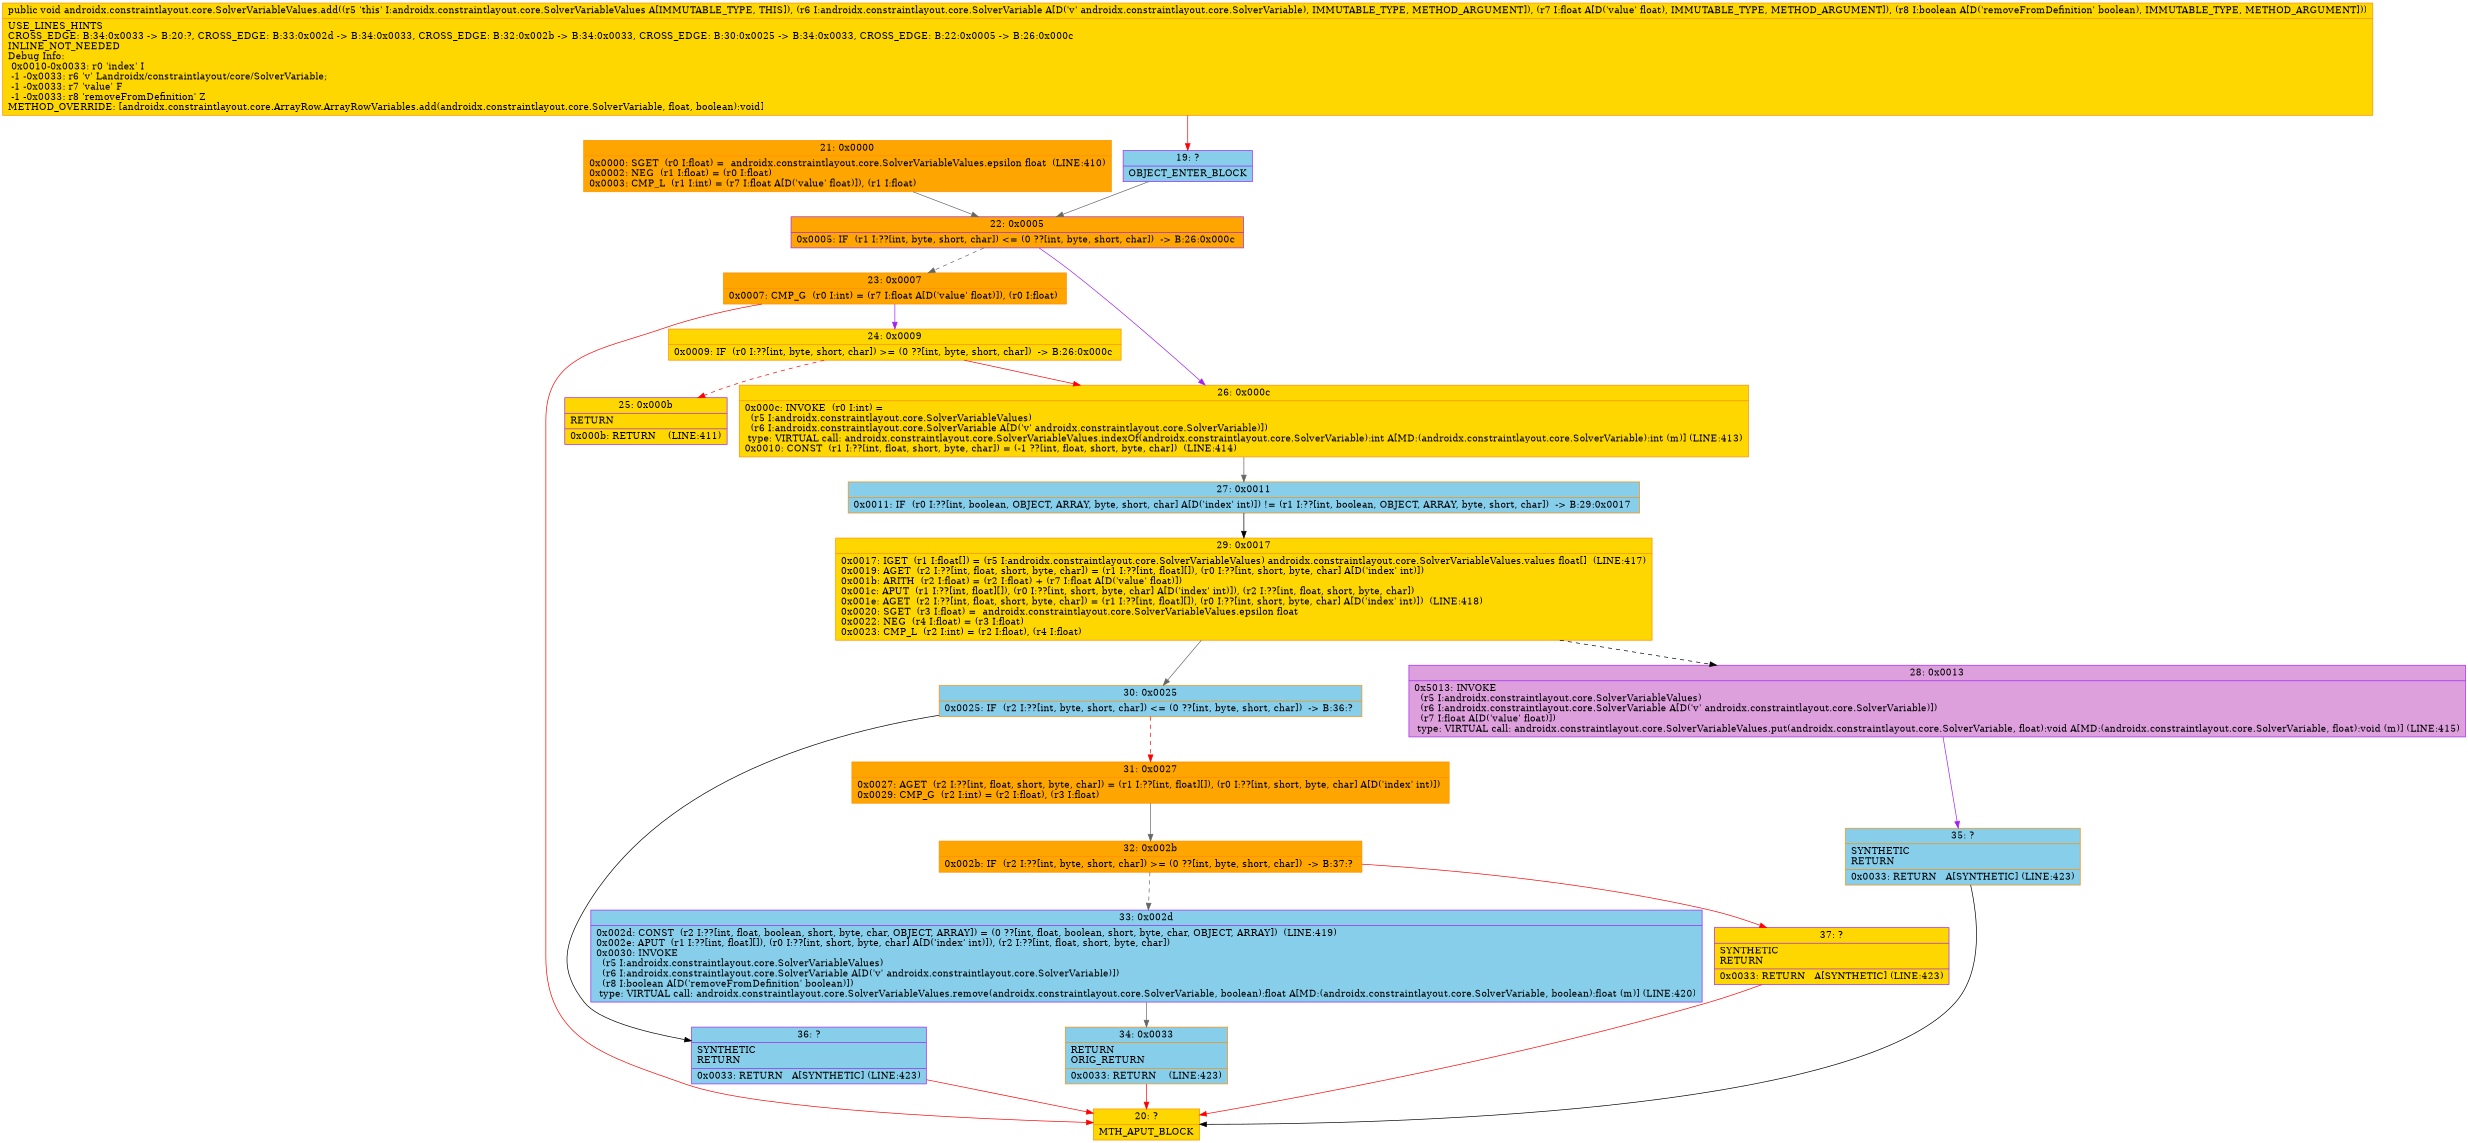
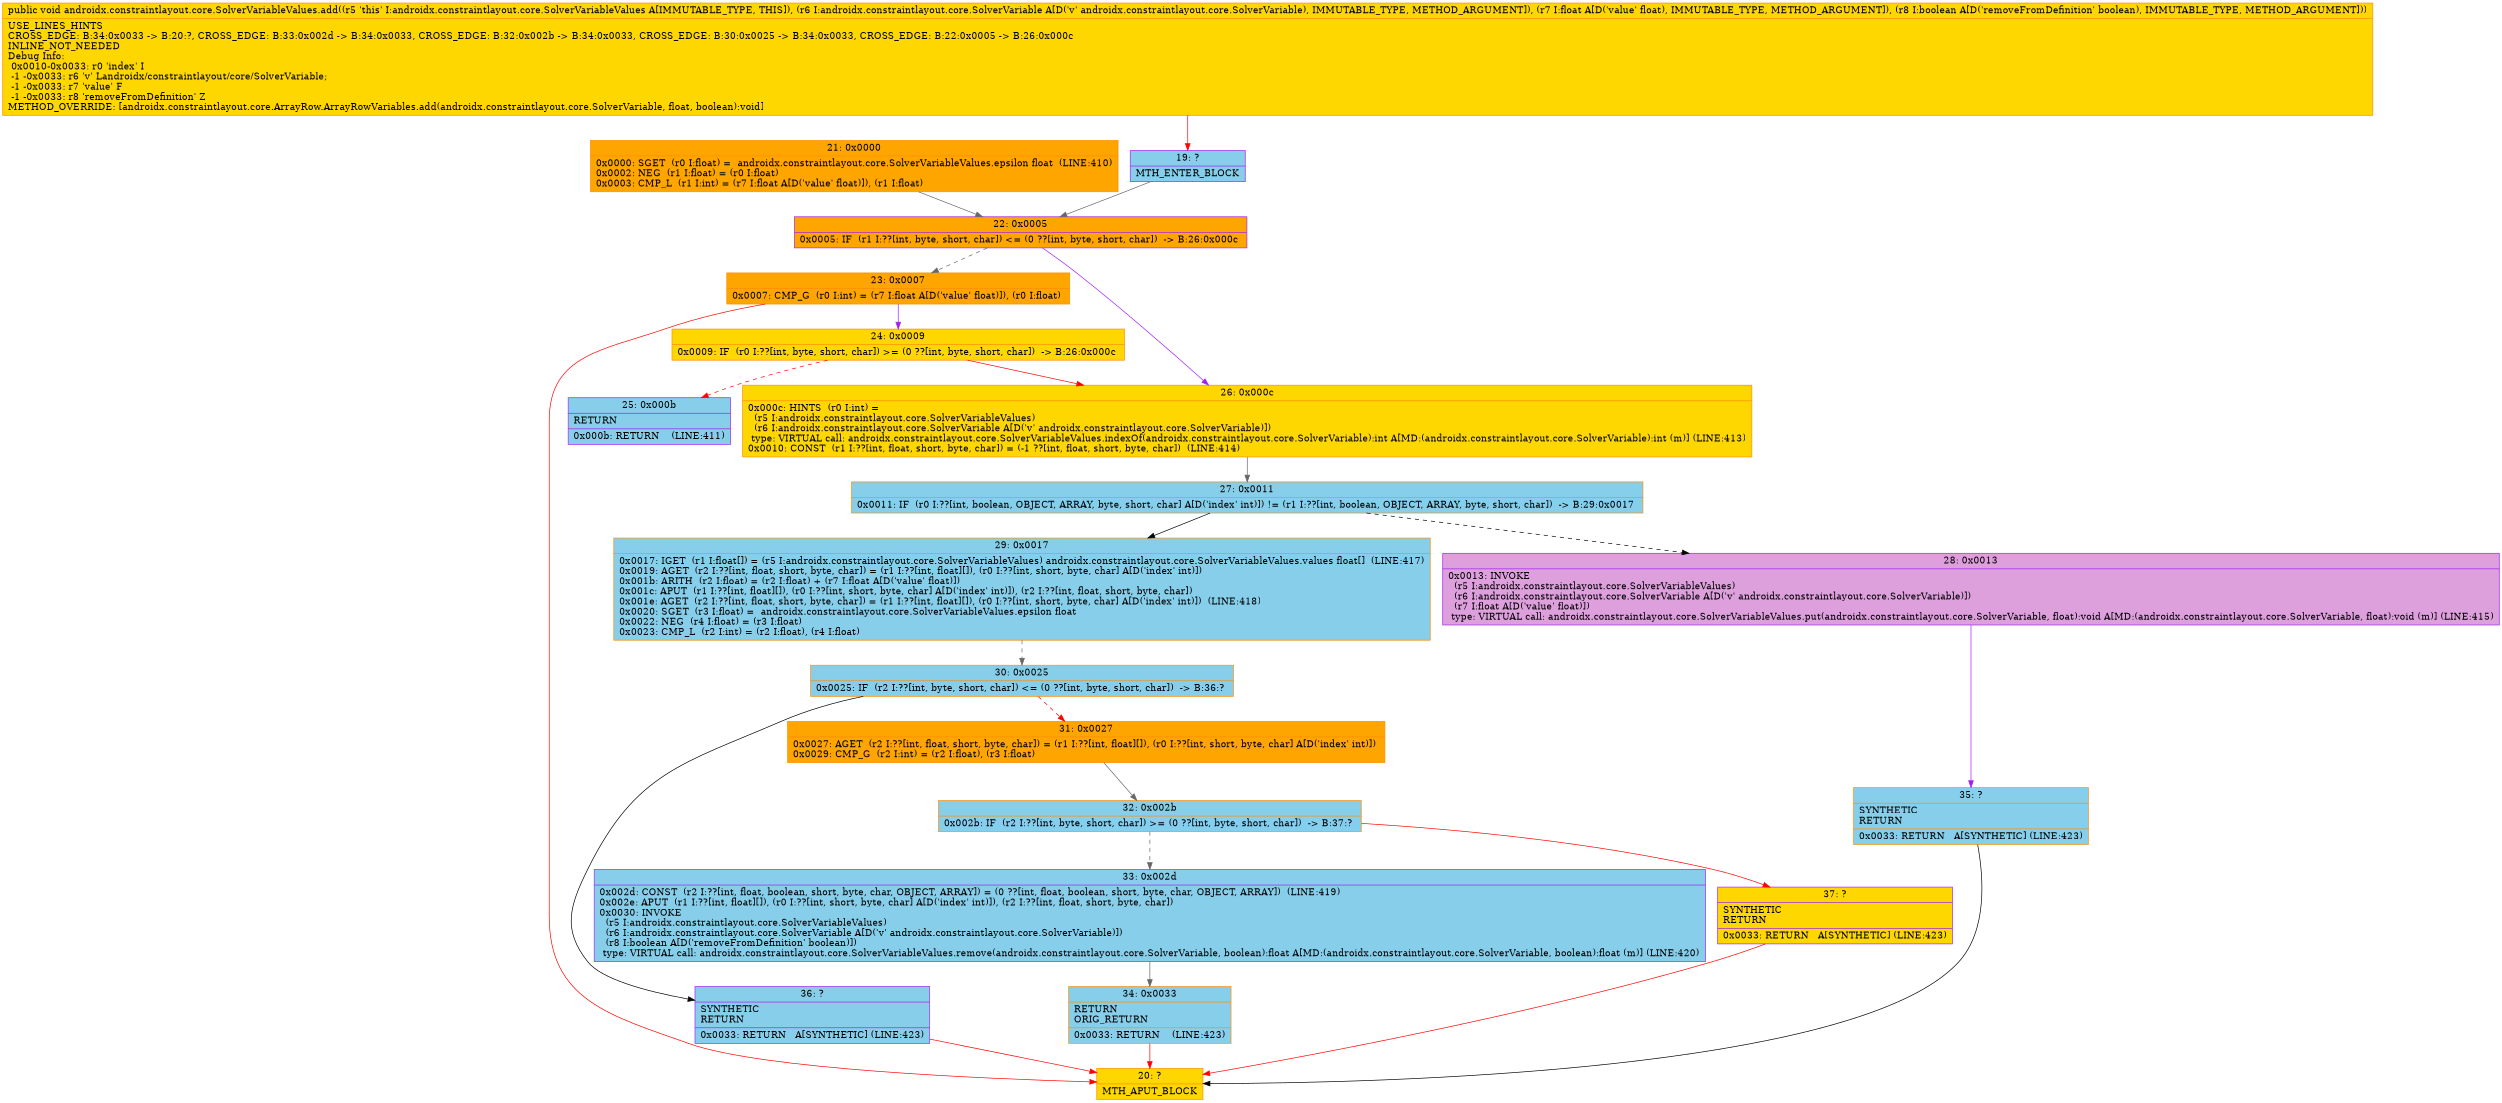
(1188, 173) -> (1188, 173)
(816, 408) -> (815, 408)
(646, 421) -> (649, 421)
(1244, 589) -> (1022, 589)
(1635, 652) -> (1524, 533)
(1184, 660) -> (1022, 649)
(1459, 688) -> (1492, 576)
(1151, 857) -> (1150, 816)
